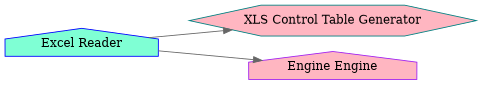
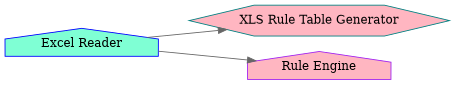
(333, 21) -> (319, 21)
(333, 67) -> (319, 67)
